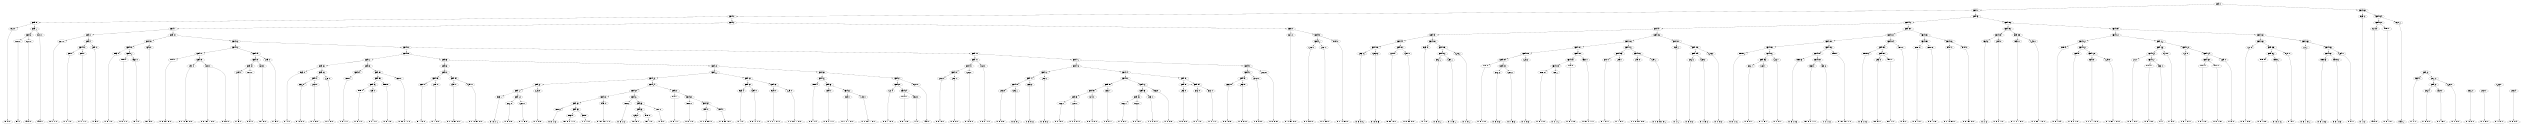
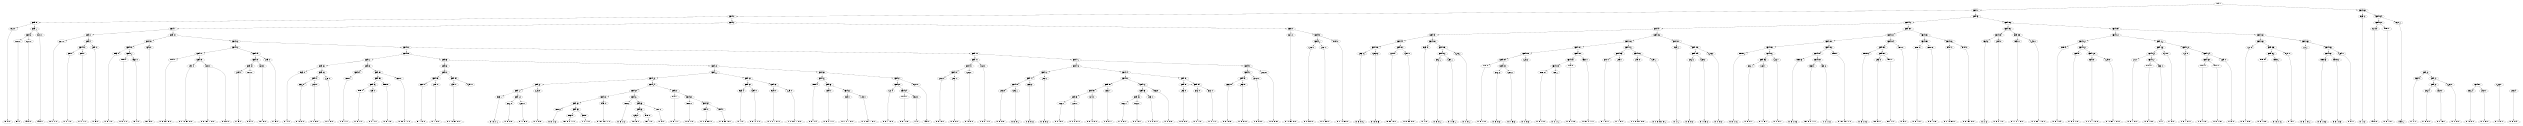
(2218, 4) -> (2218, 4)
(2434, 79) -> (2434, 79)
none -> (2477, 85)
(476, 122) -> none
